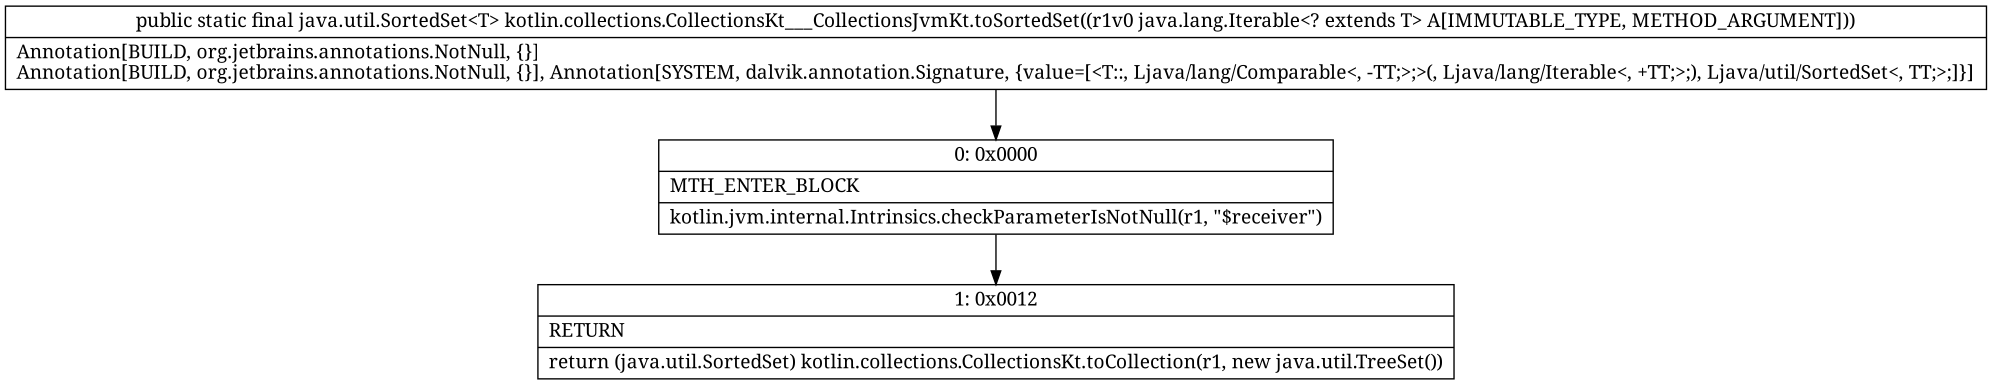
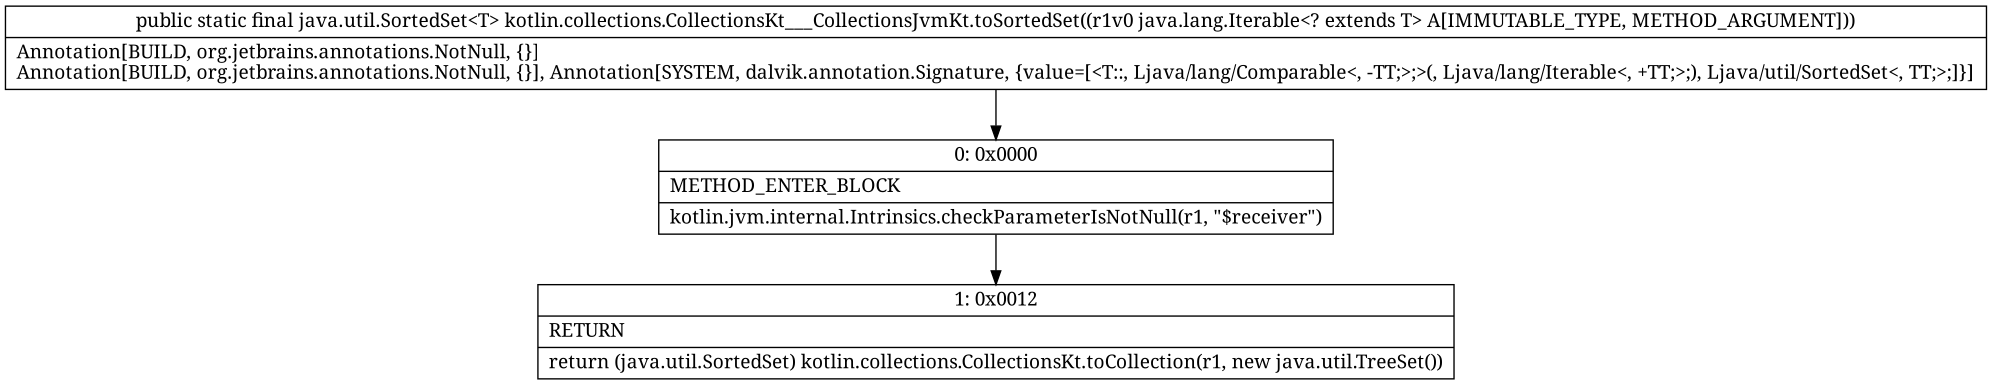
(765, 186) -> (785, 186)
